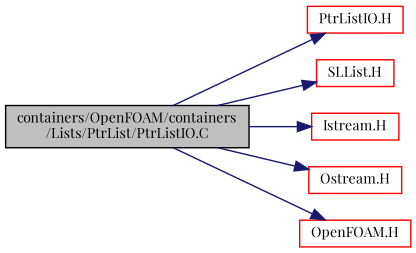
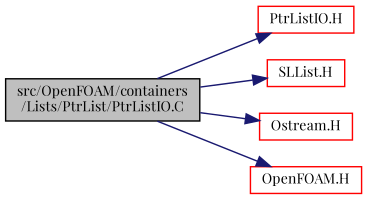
(127, 127) -> (103, 100)
(355, 127) -> none
